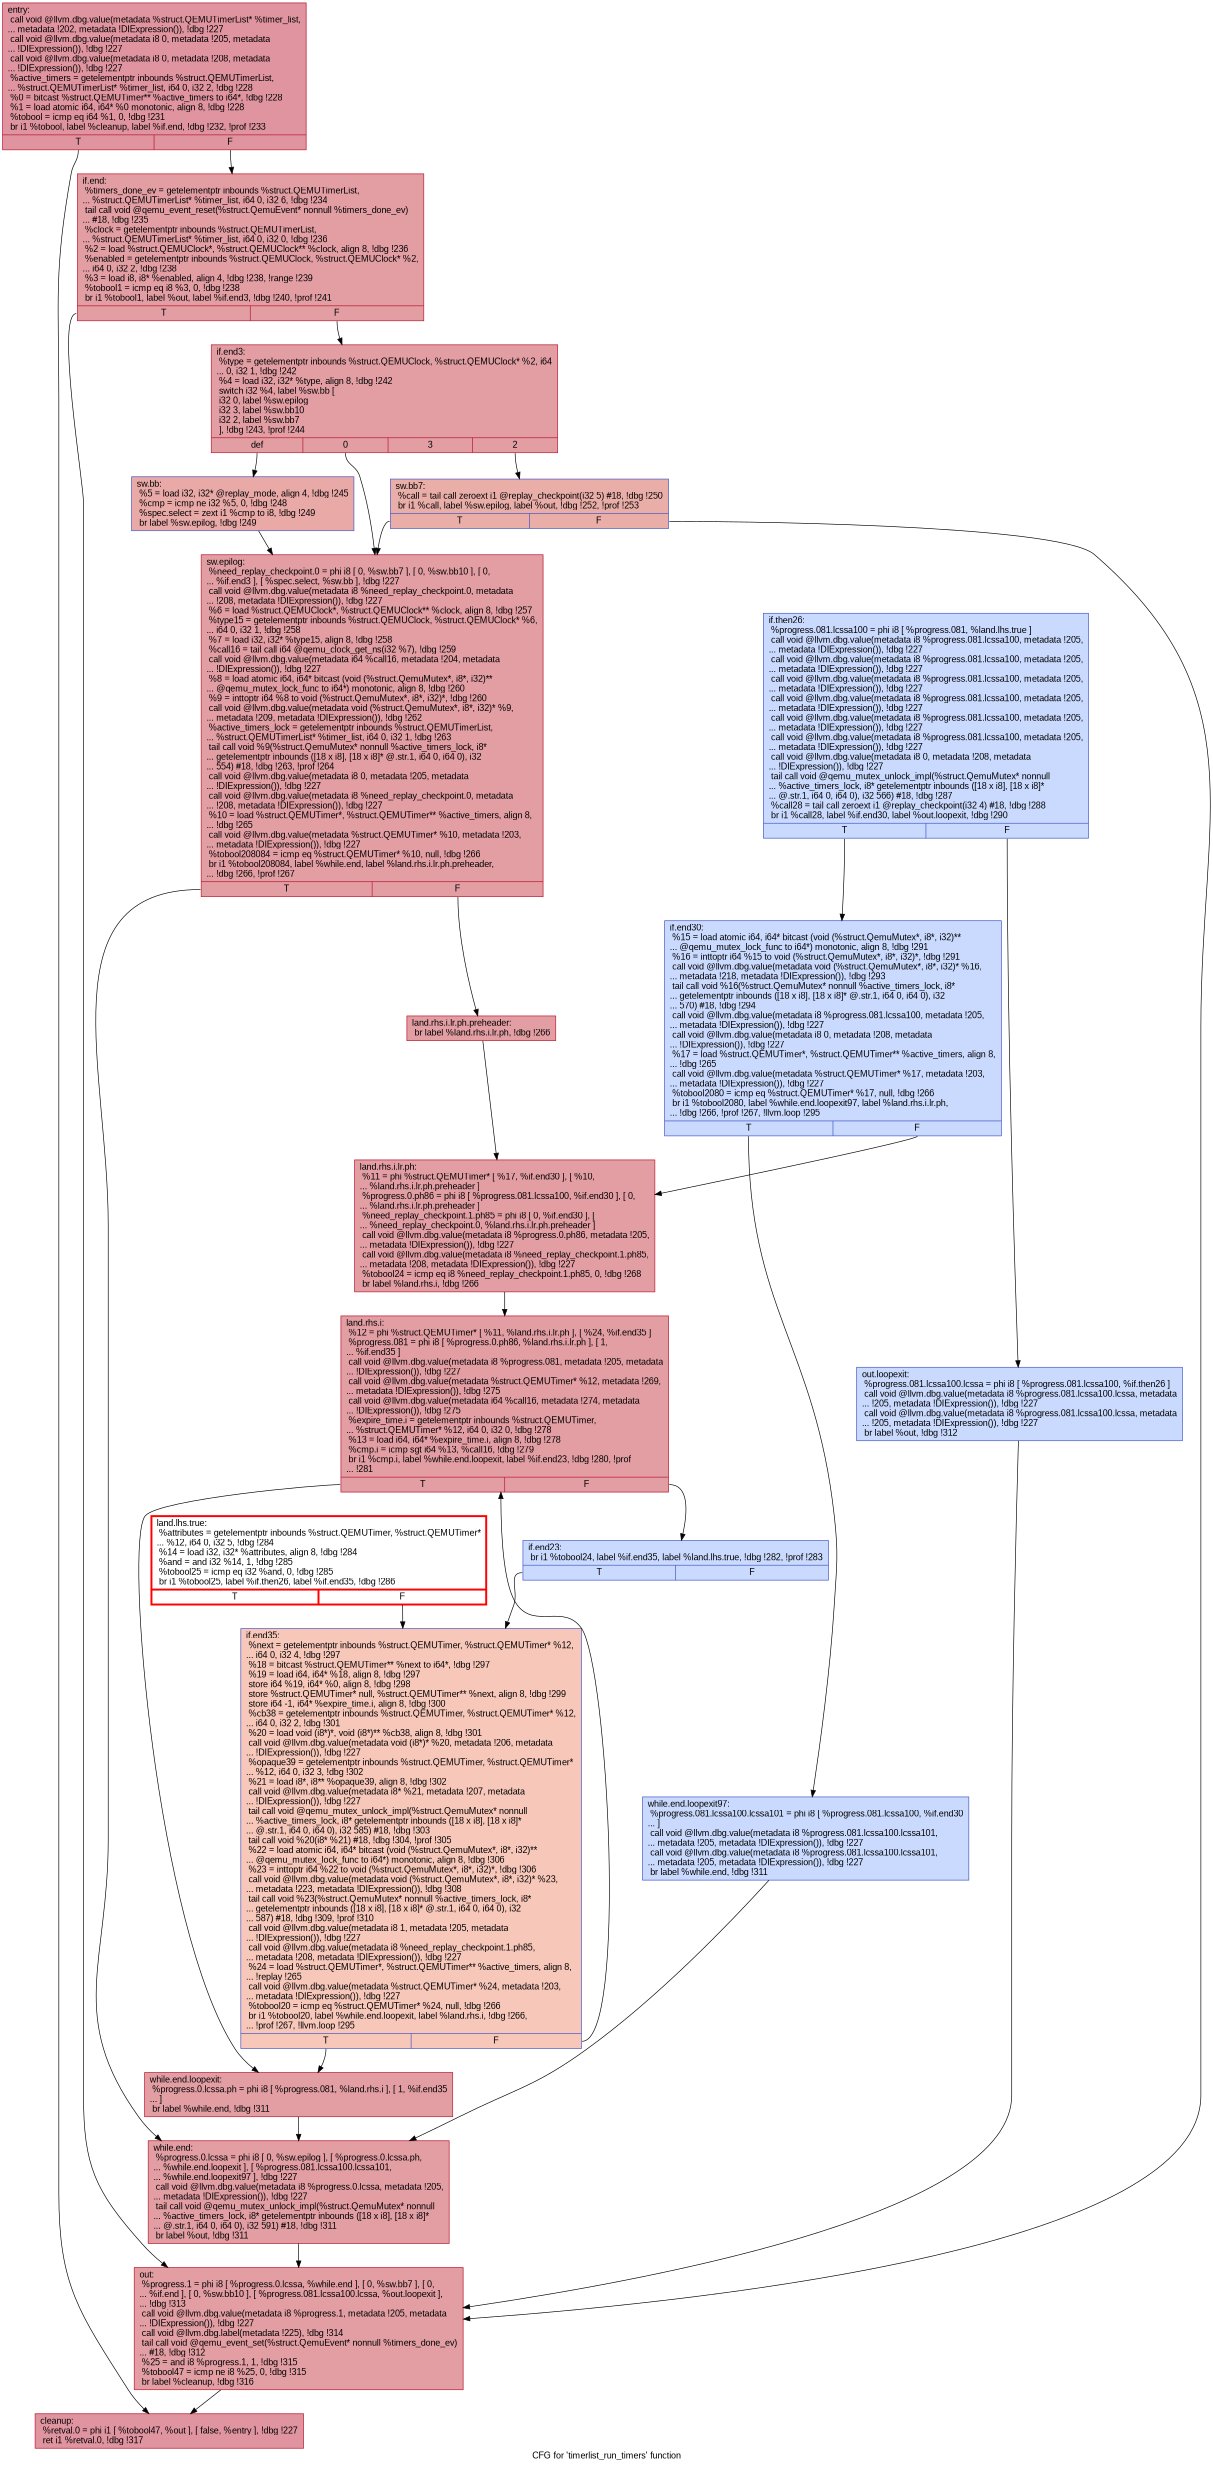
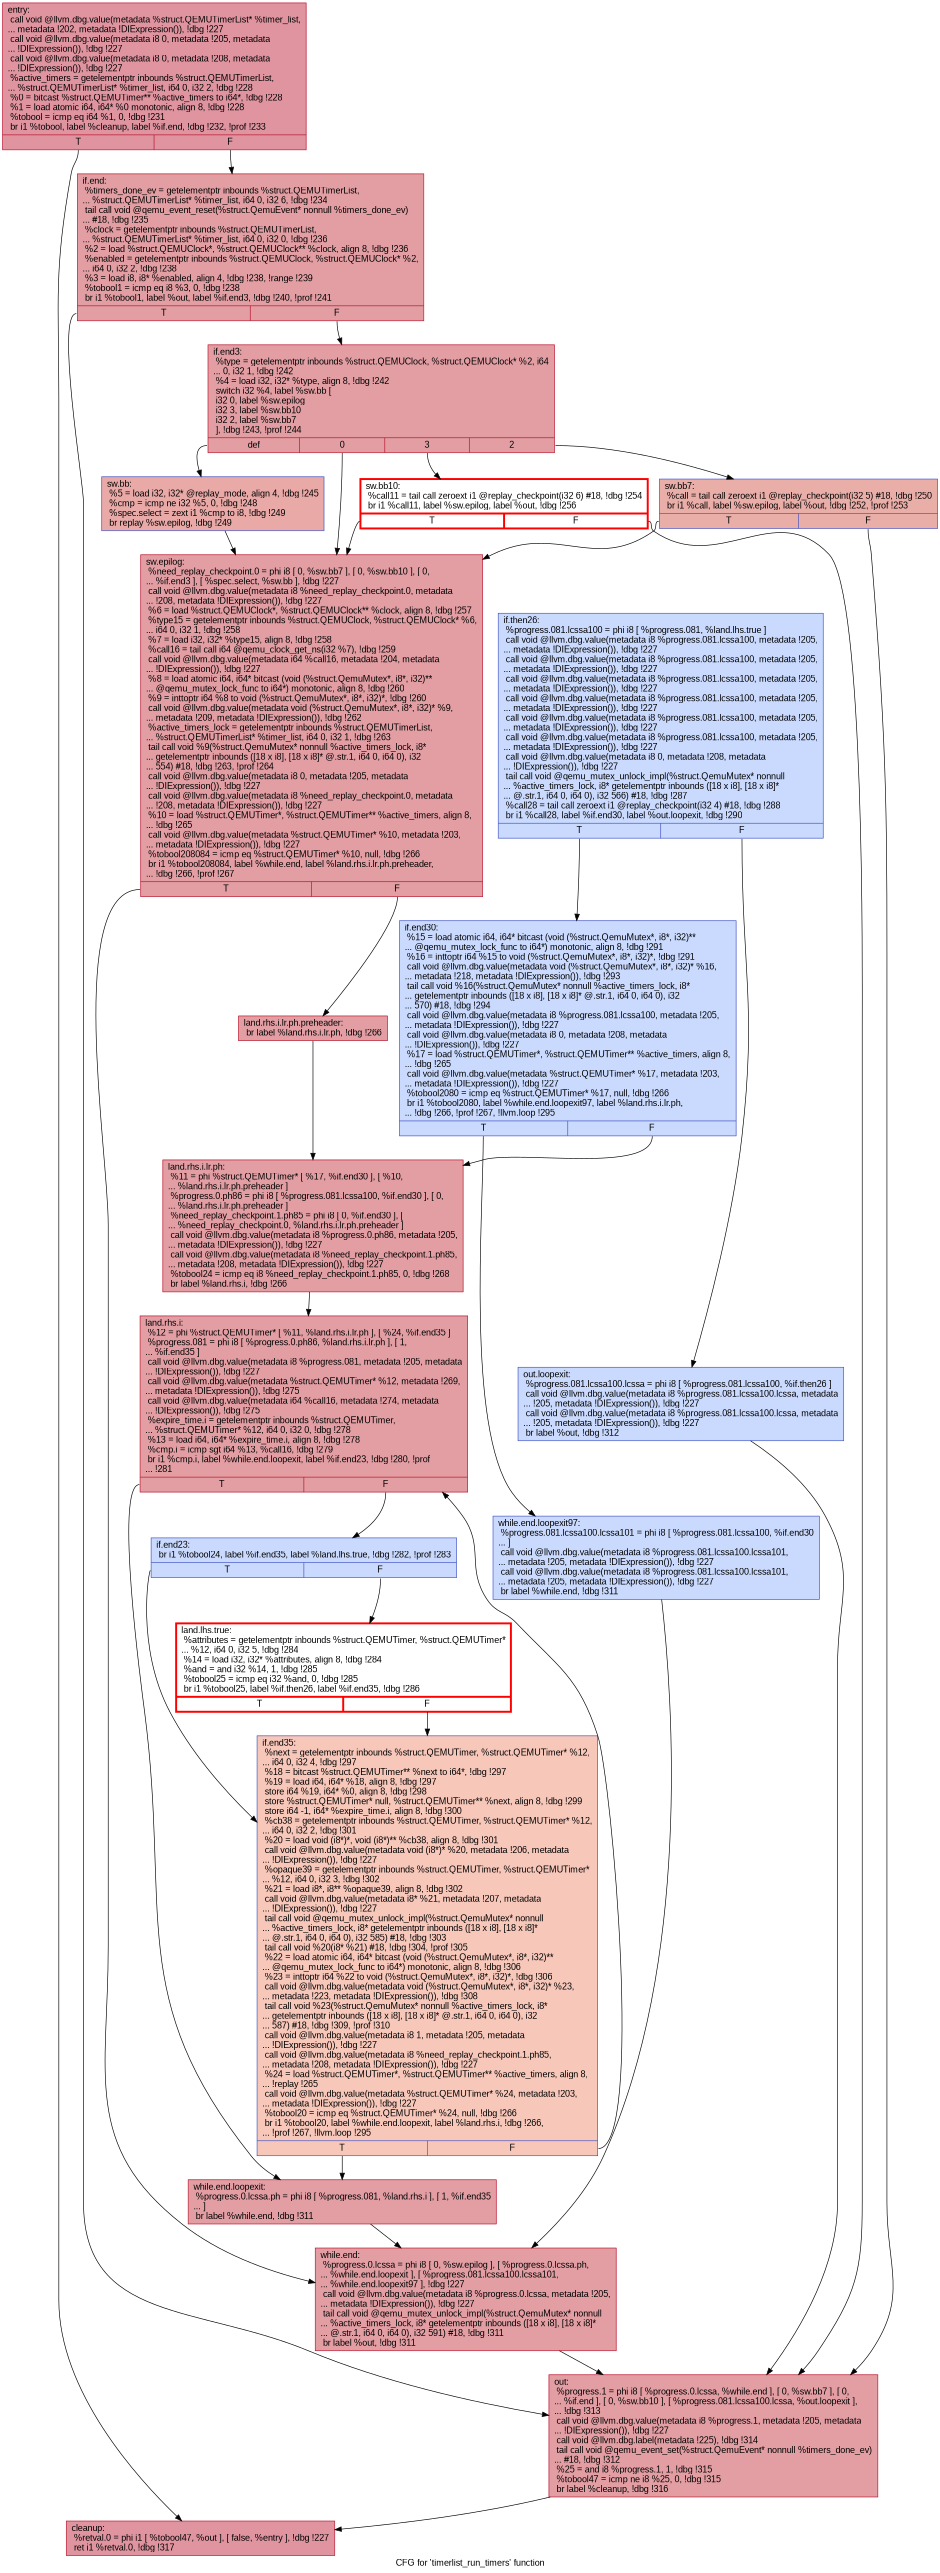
none -> (504, 504)
(197, 523) -> (170, 523)
none -> (378, 1598)
